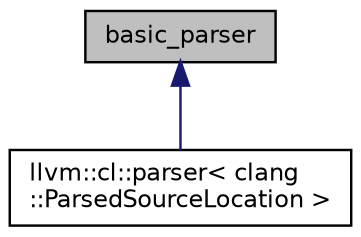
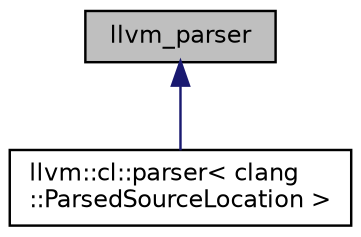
(180, 37) -> (180, 37)
